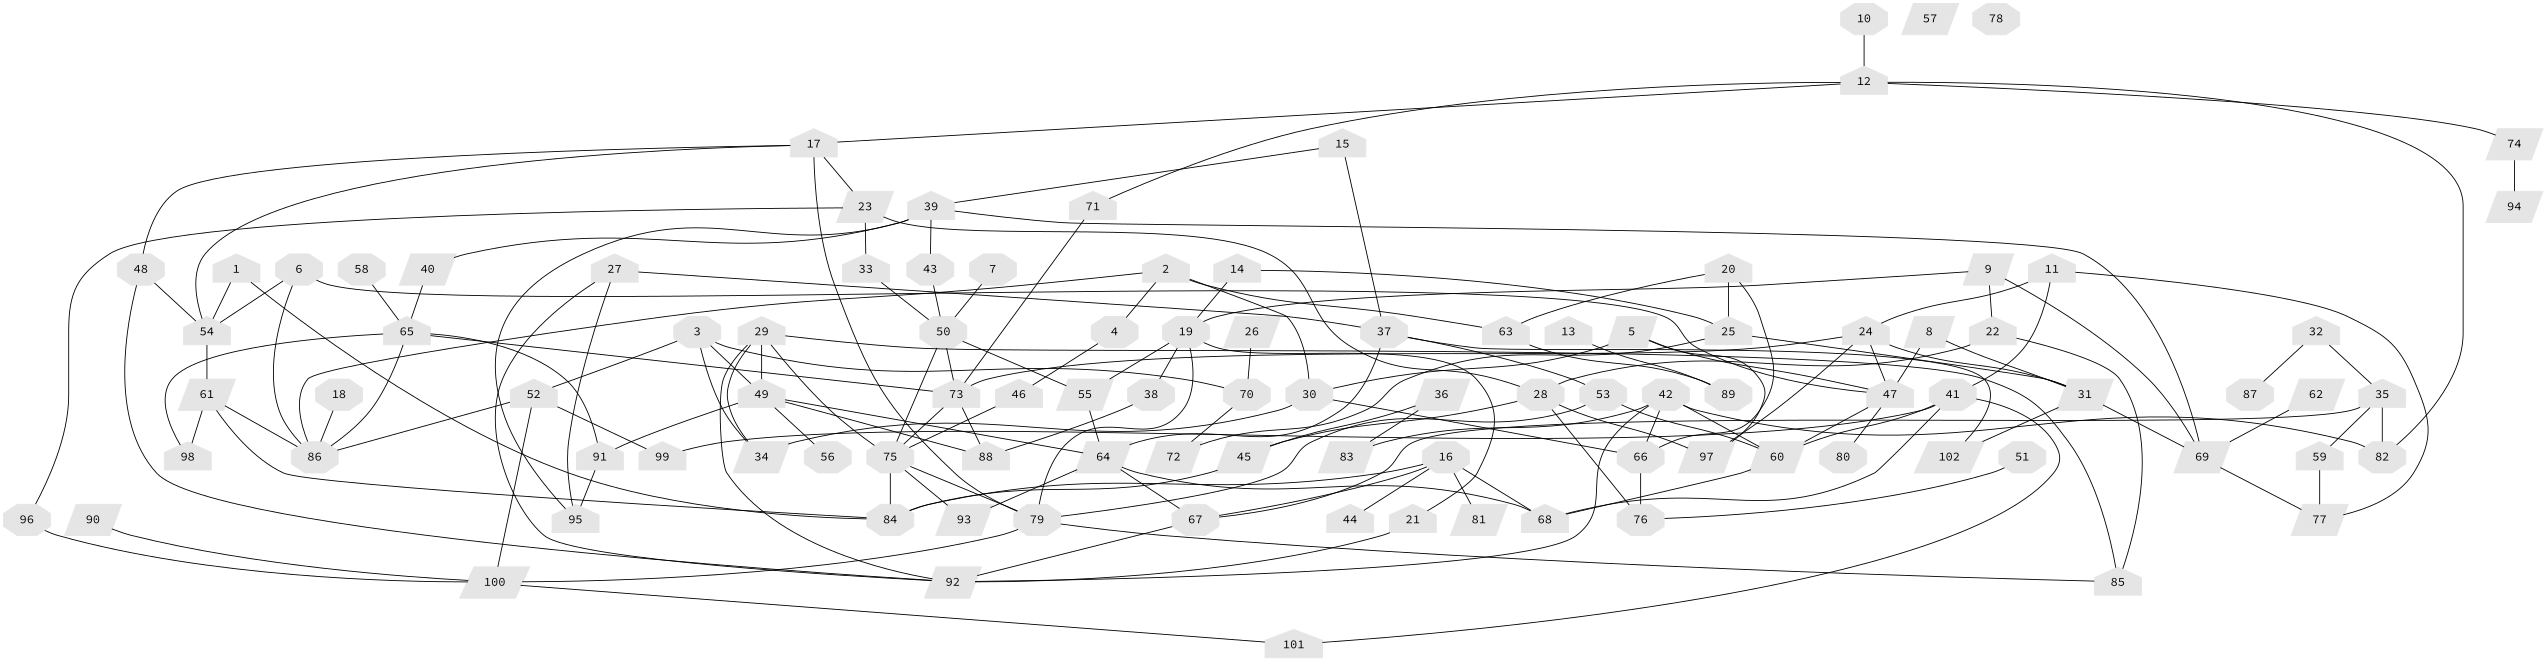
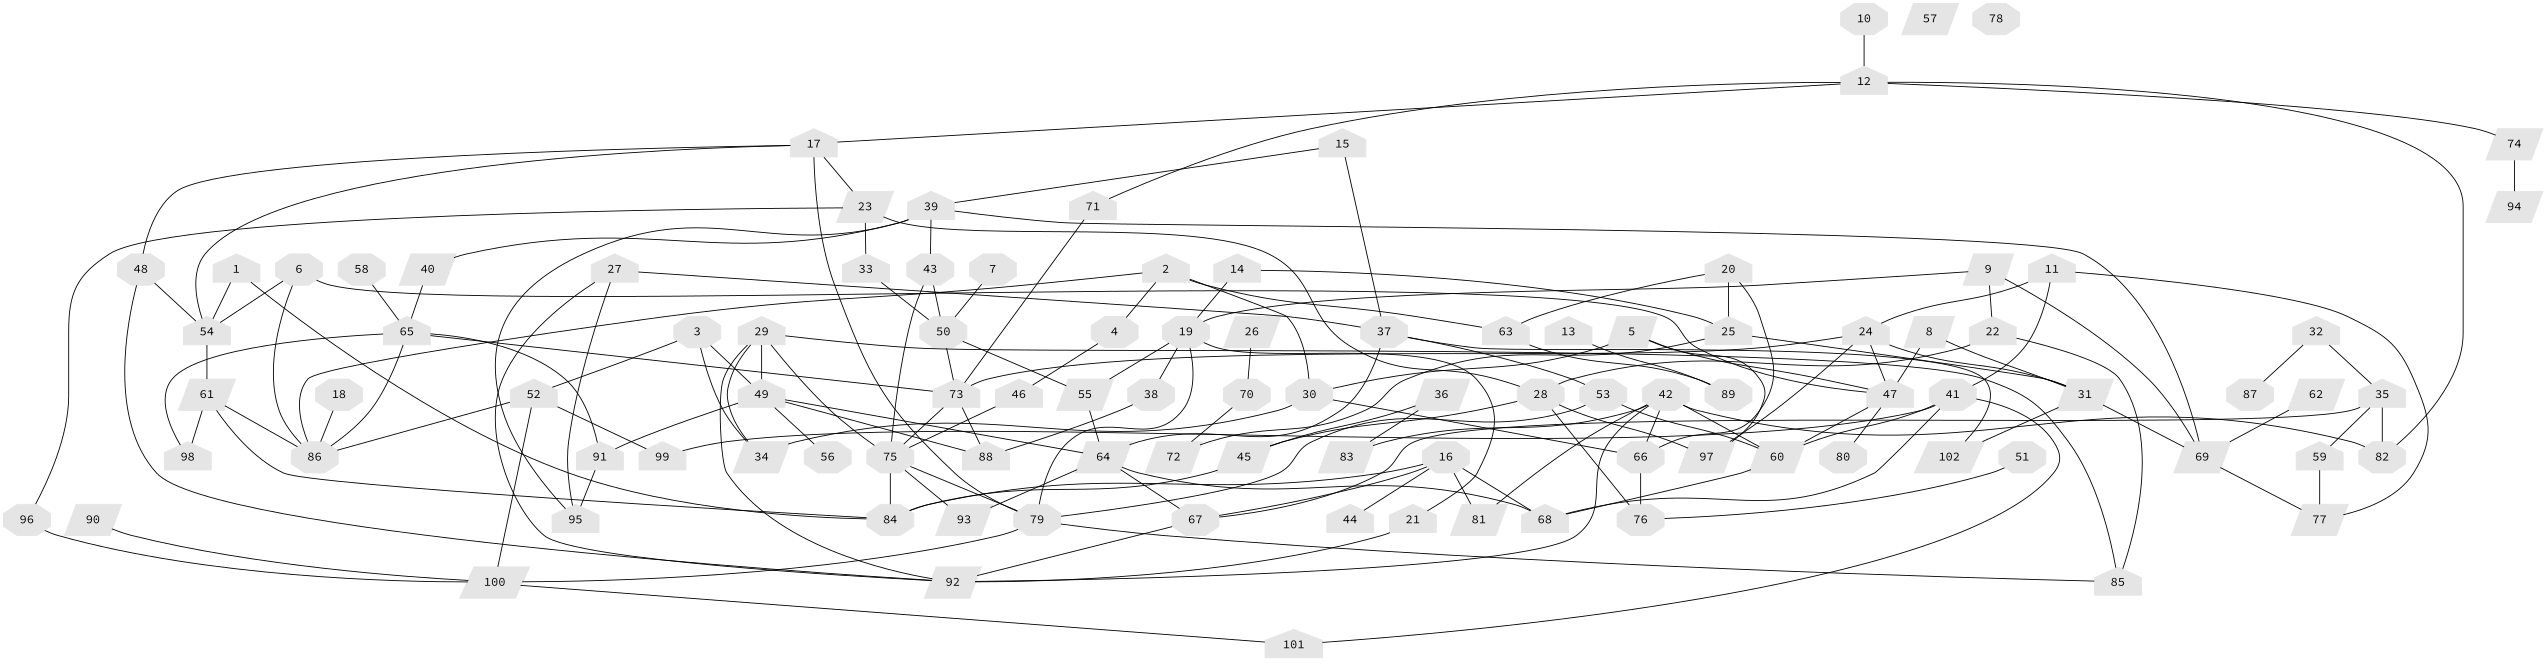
(982, 370) -> none
(916, 397) -> (902, 362)
none -> (1569, 450)
